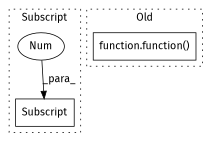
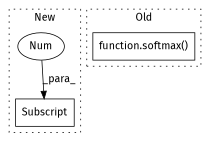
(45, 18) -> (45, 18)
(145, 46) -> (144, 46)
